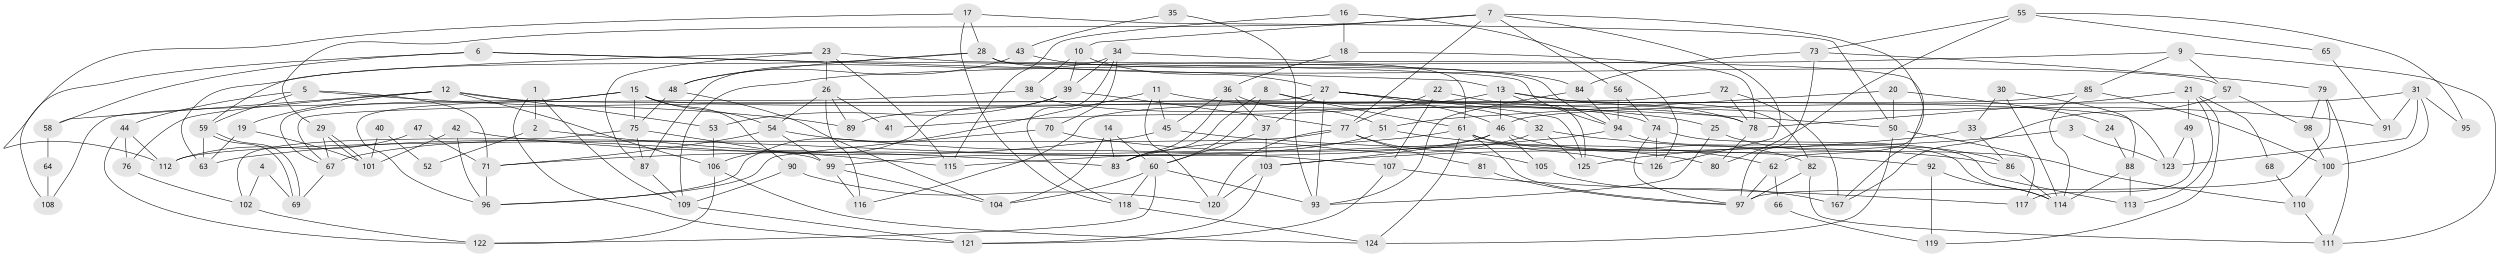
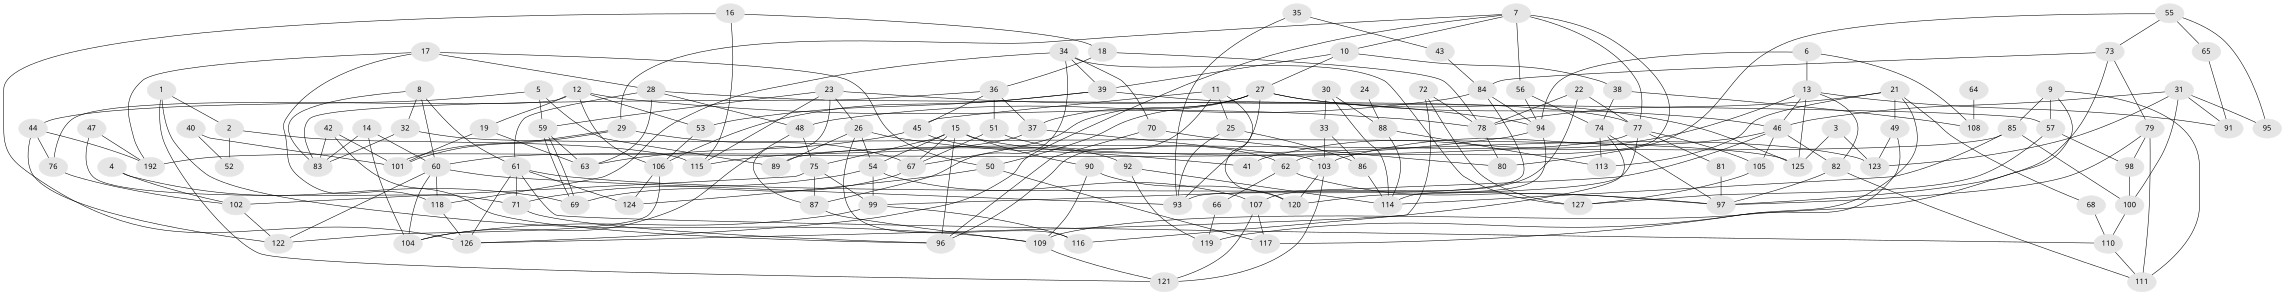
(847, 72) -> (1092, 107)
(1893, 90) -> none
(463, 112) -> none
(48, 129) -> none
(1775, 148) -> none
(165, 167) -> (150, 167)
(1837, 205) -> (1578, 205)
(1248, 225) -> (452, 225)
